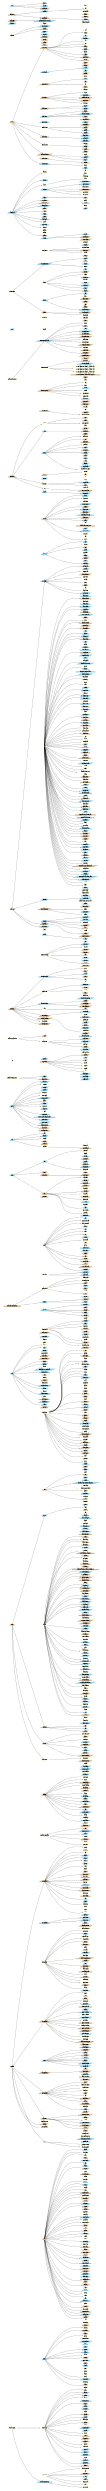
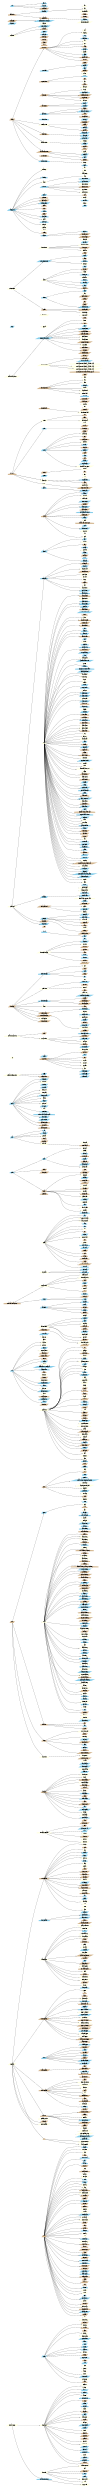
(45, 21) -> (44, 21)
(85, 66) -> none
